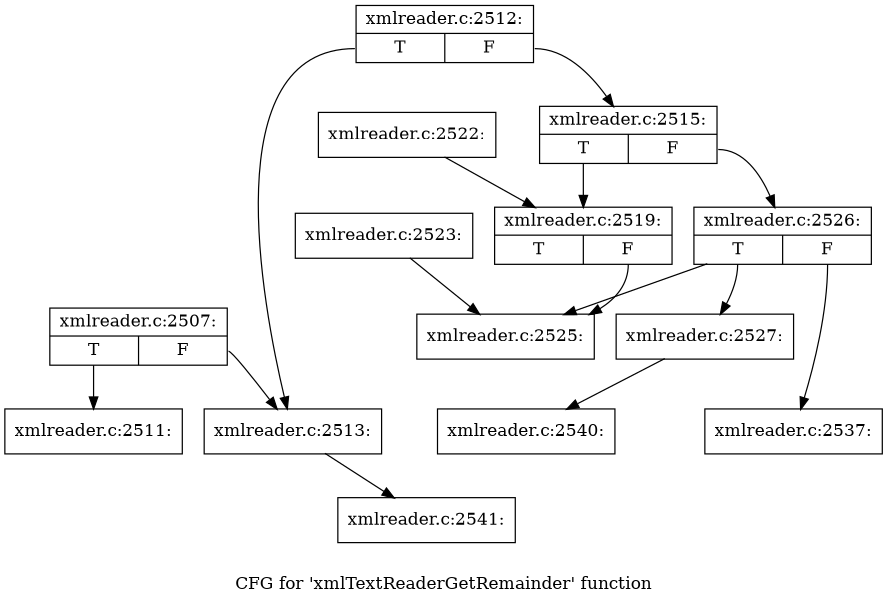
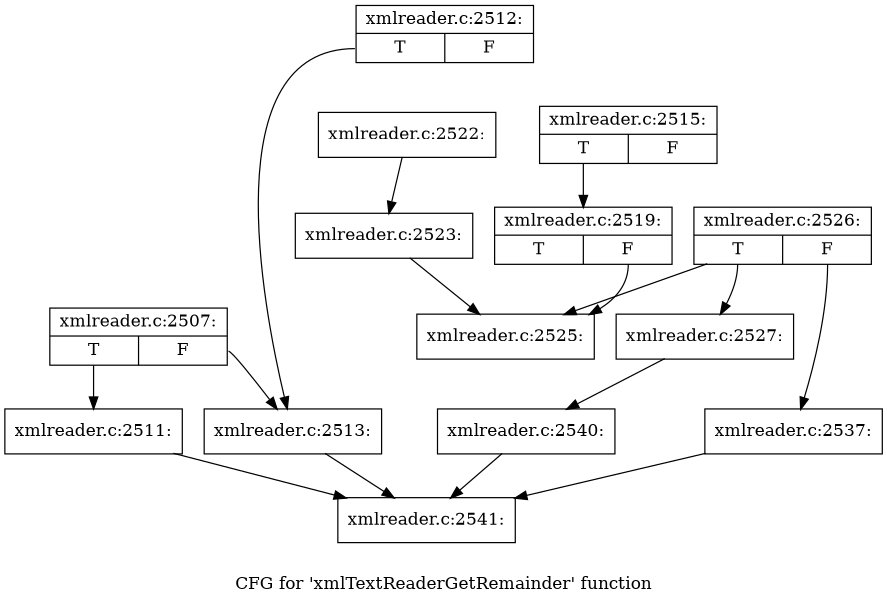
(576, 64) -> none
(751, 165) -> none
(485, 179) -> (397, 179)
none -> (481, 472)
none -> (254, 474)
none -> (616, 474)
